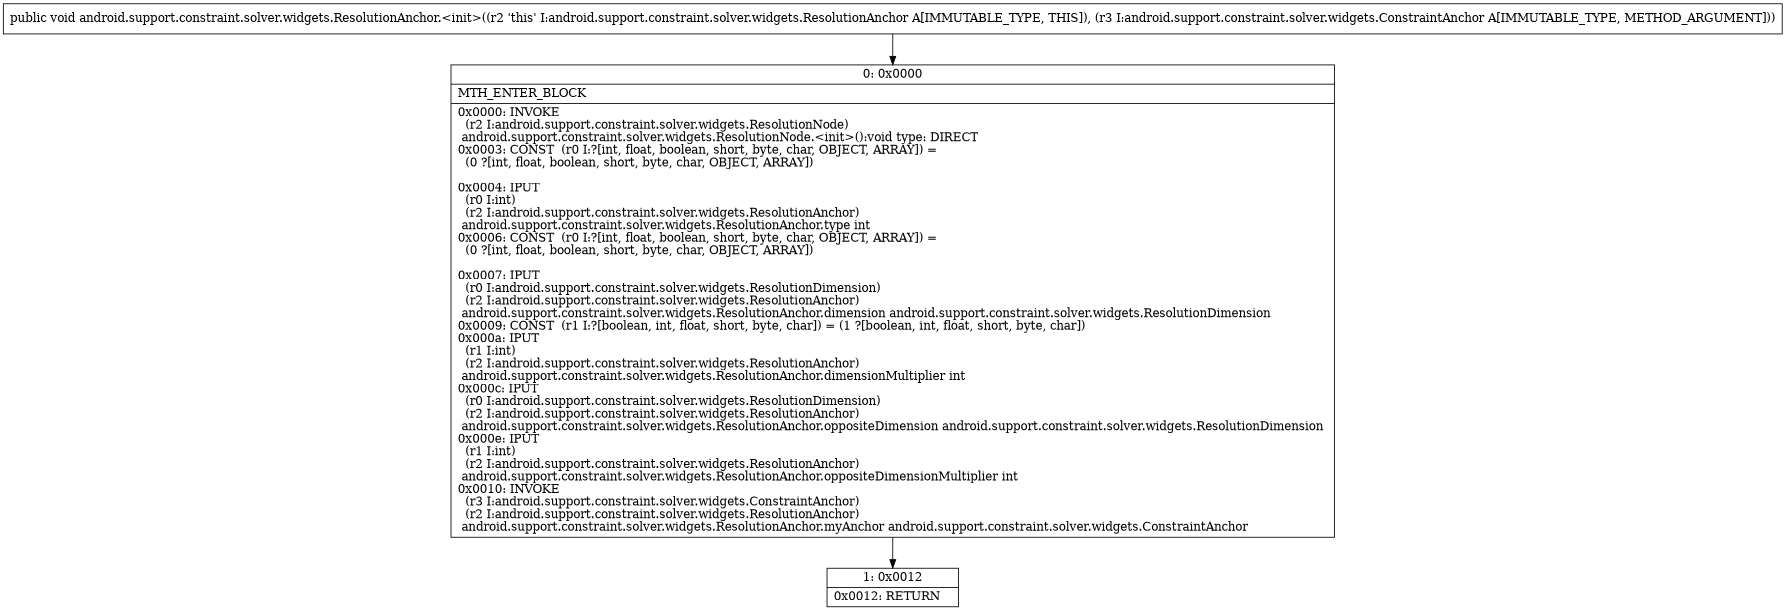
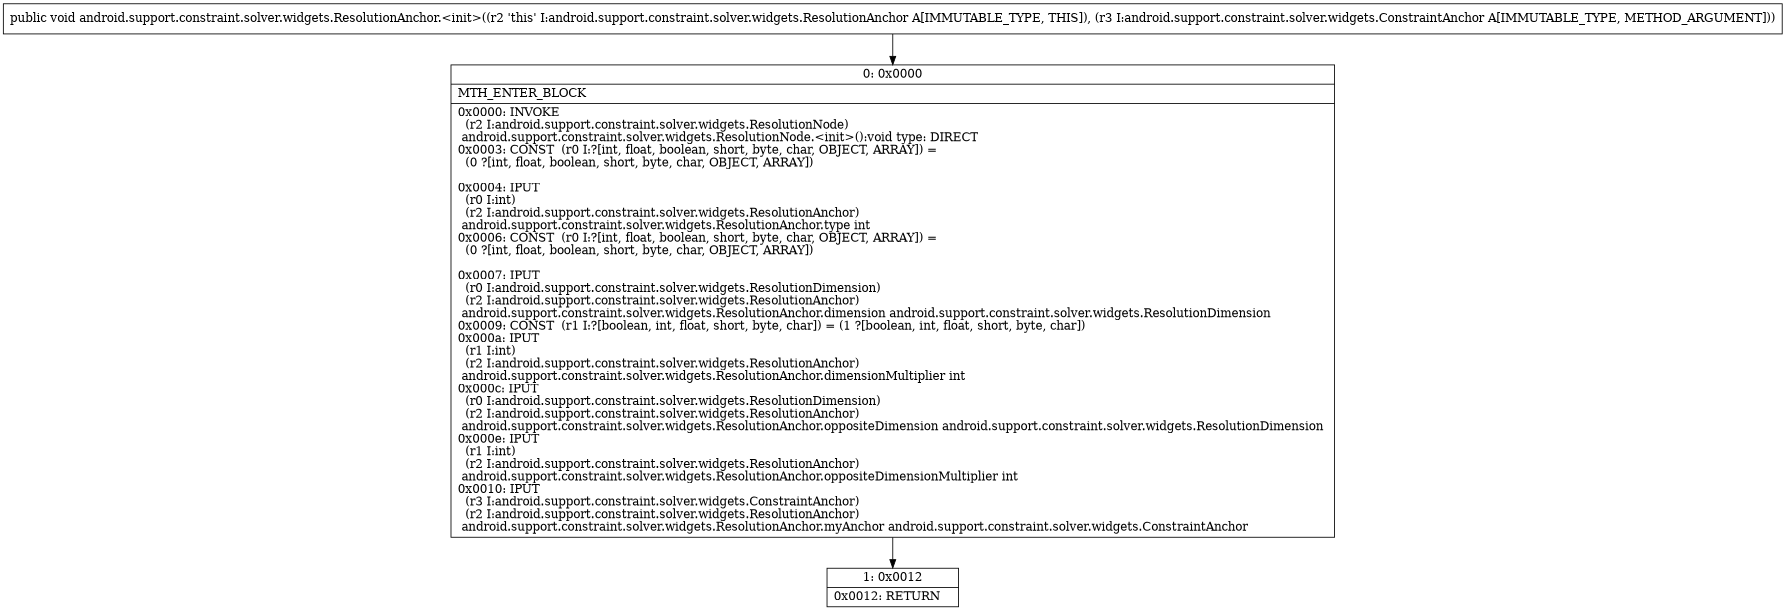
(513, 490) -> (502, 490)
